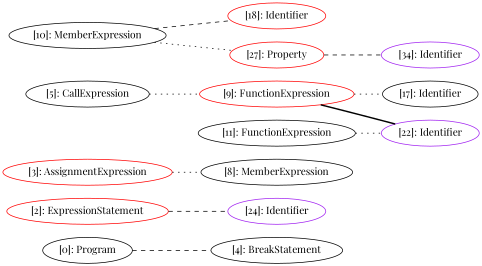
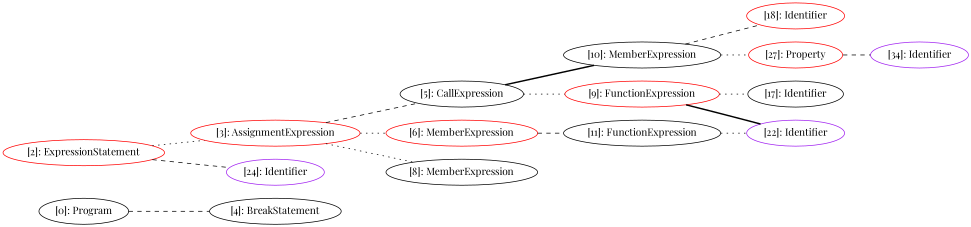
none -> (550, 75)
none -> (372, 113)
none -> (462, 133)
none -> (178, 143)
